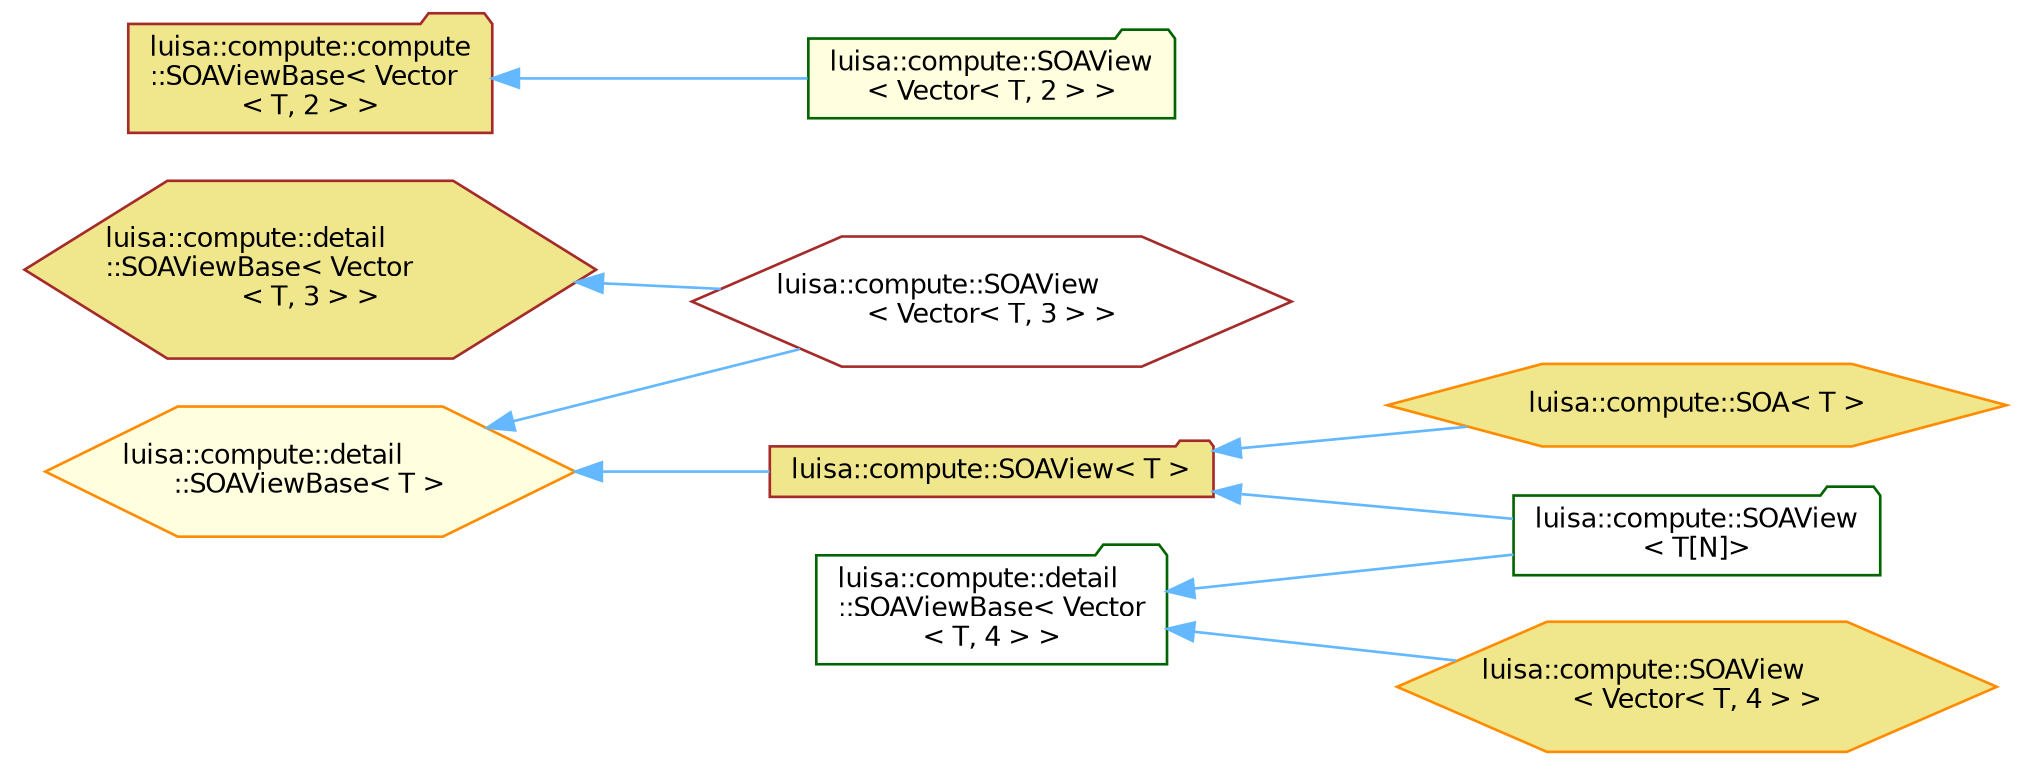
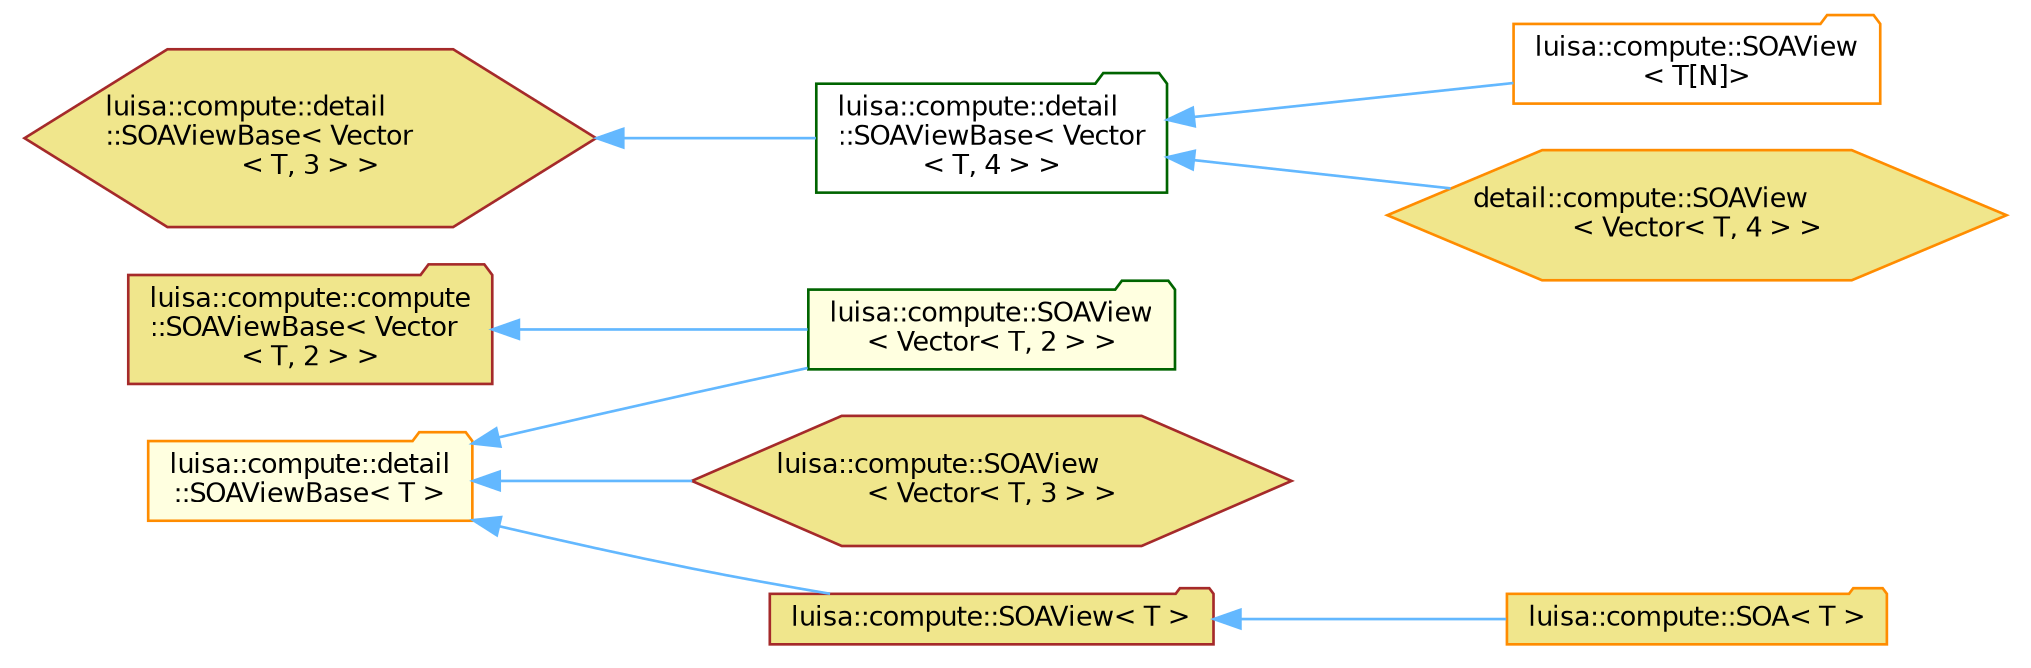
(662, 286) -> (720, 138)
(992, 302) -> (992, 481)
none -> (653, 402)
(1697, 405) -> (1697, 619)
(310, 472) -> (310, 481)
(1377, 506) -> none
(1697, 535) -> (1697, 64)
(1697, 687) -> (1697, 215)
